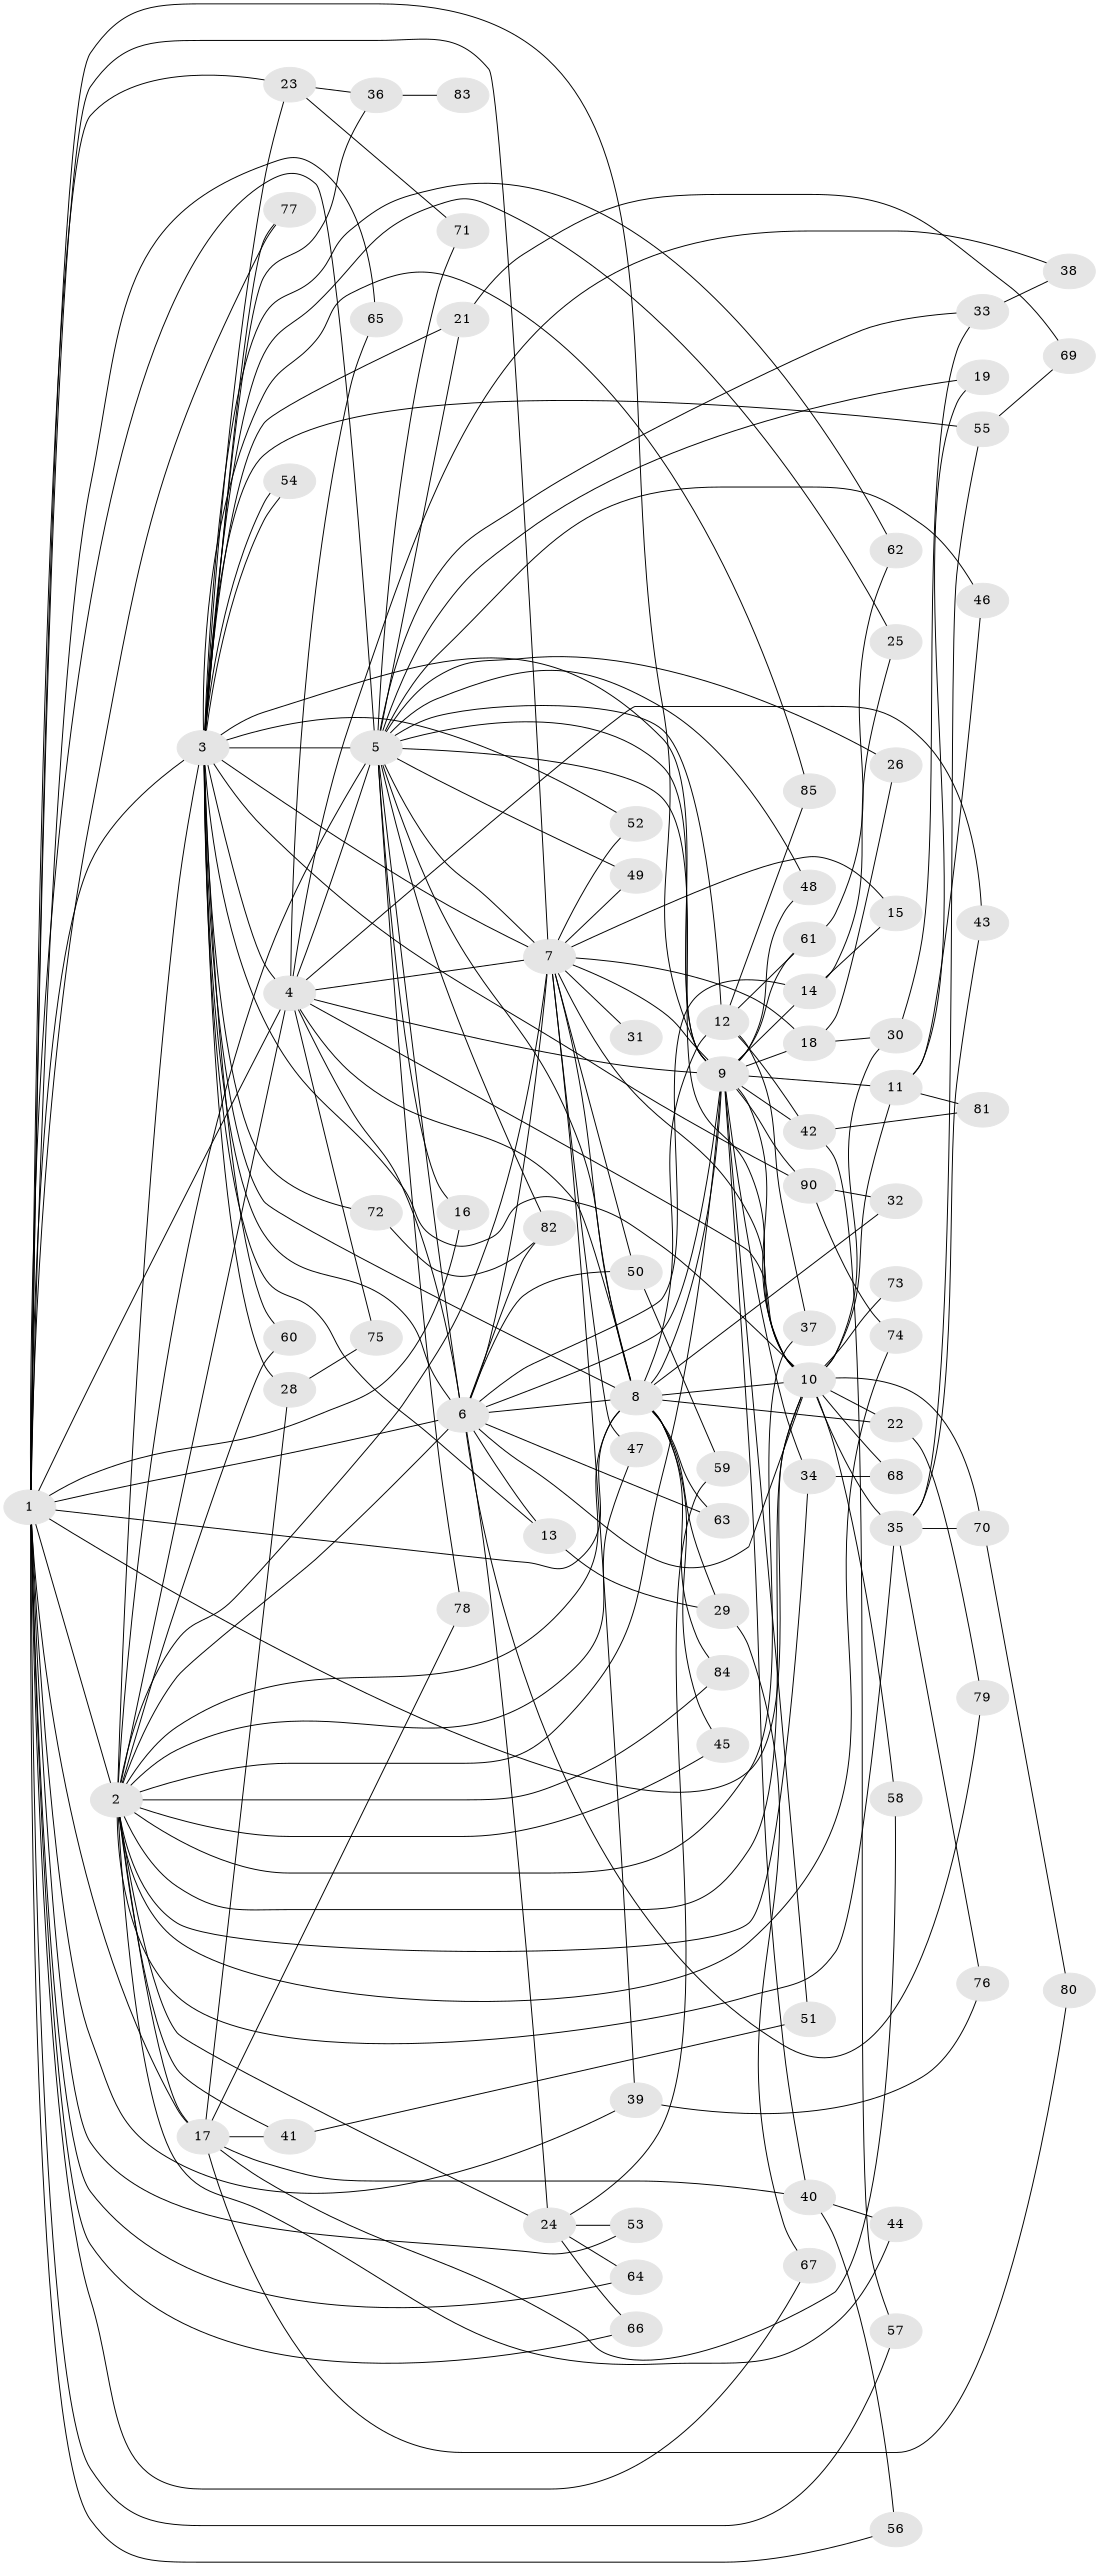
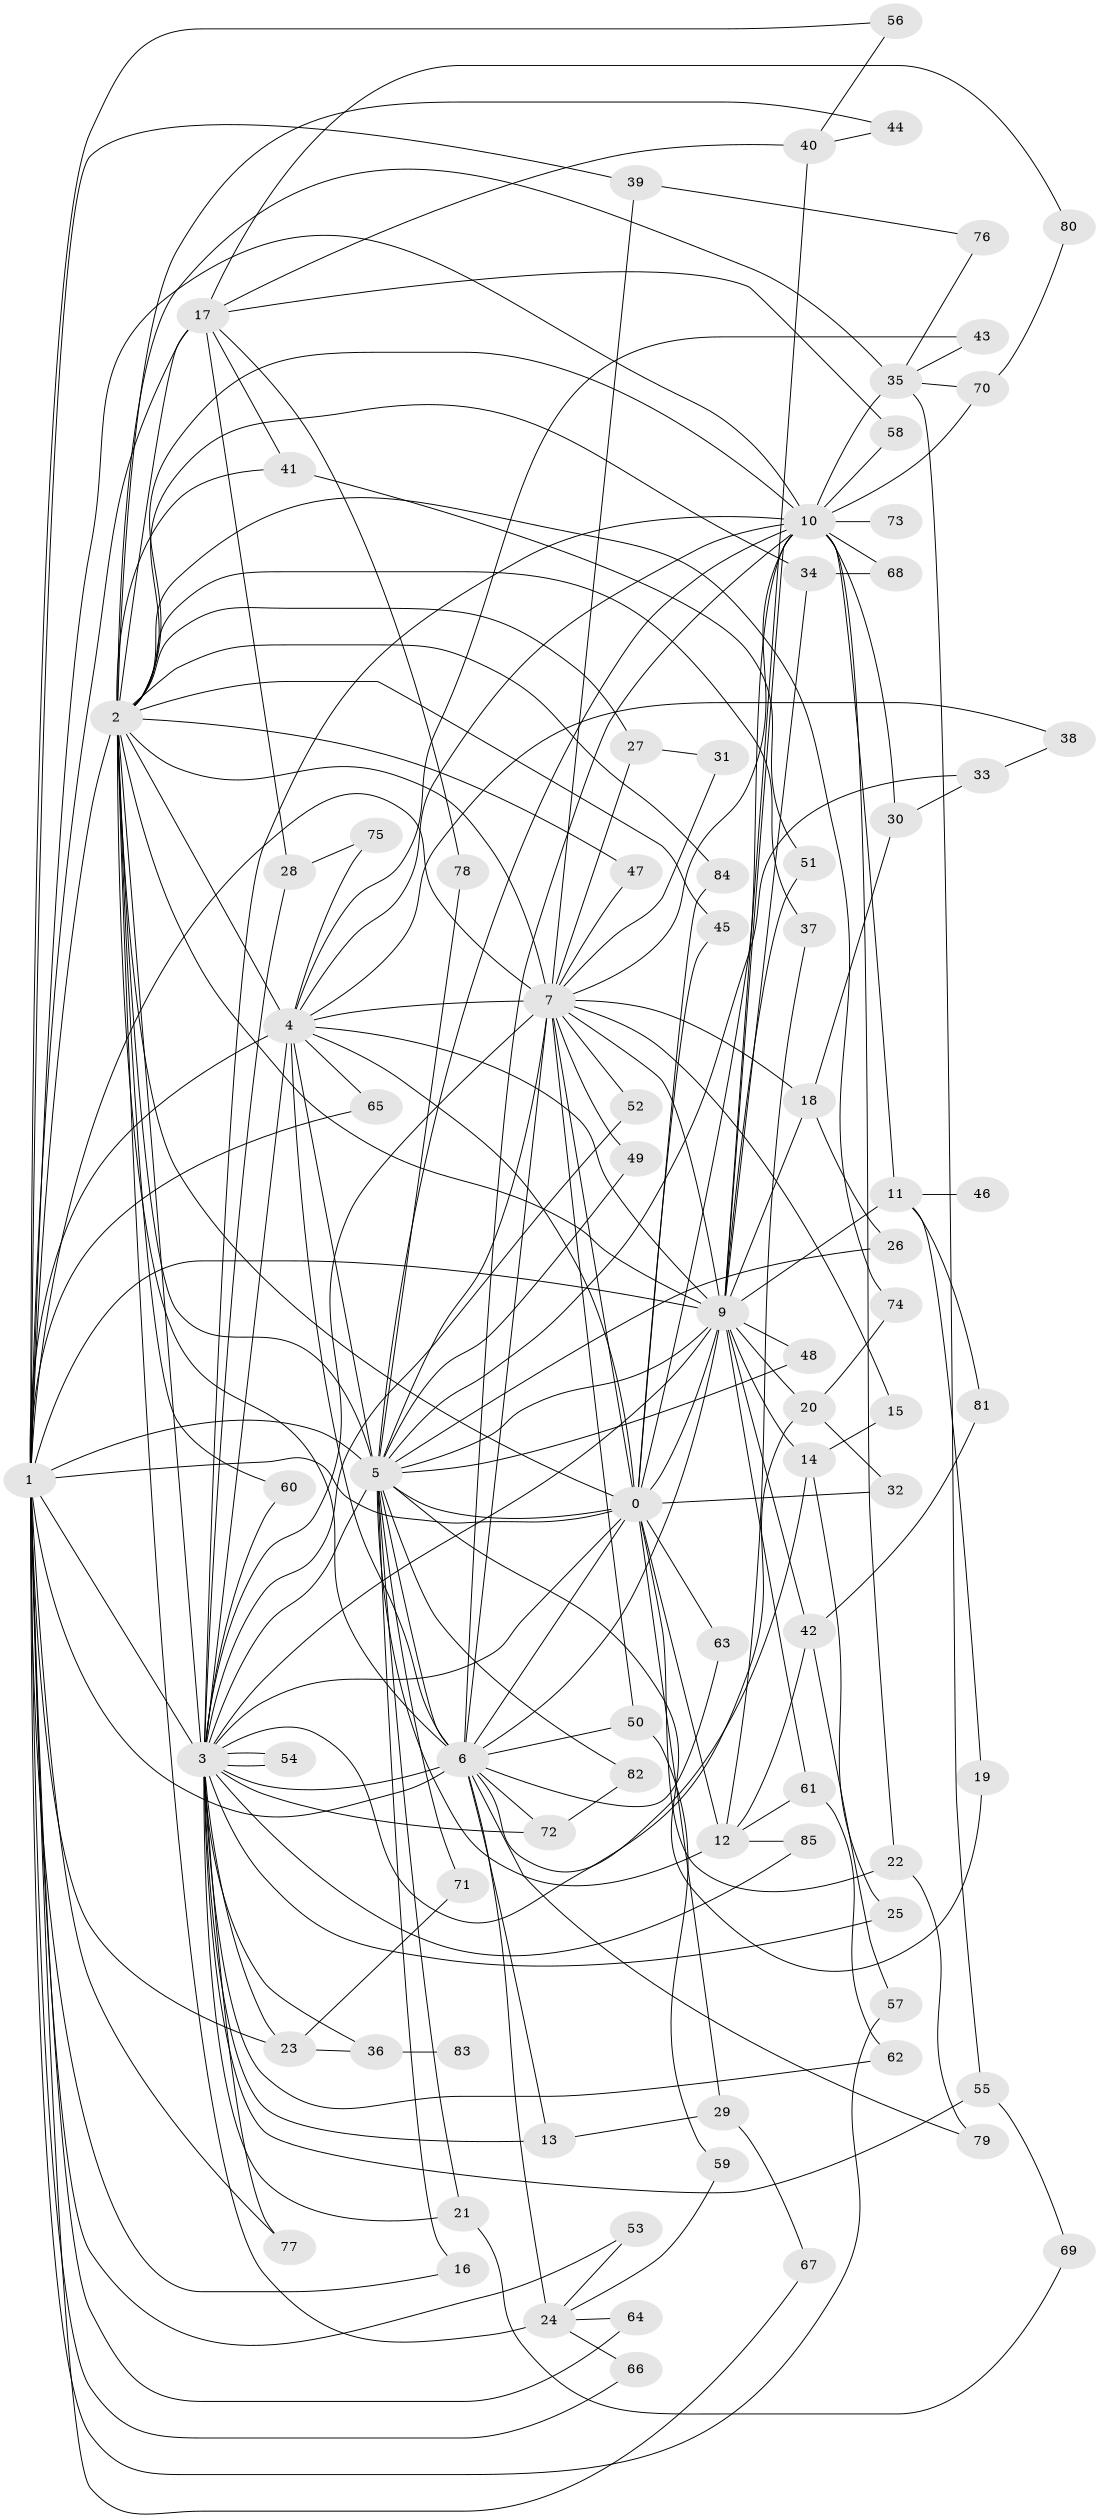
(648, 495) -> none
none -> (636, 747)
(809, 1186) -> (809, 1408)
(504, 1307) -> (506, 1796)
(636, 1398) -> (636, 1504)
